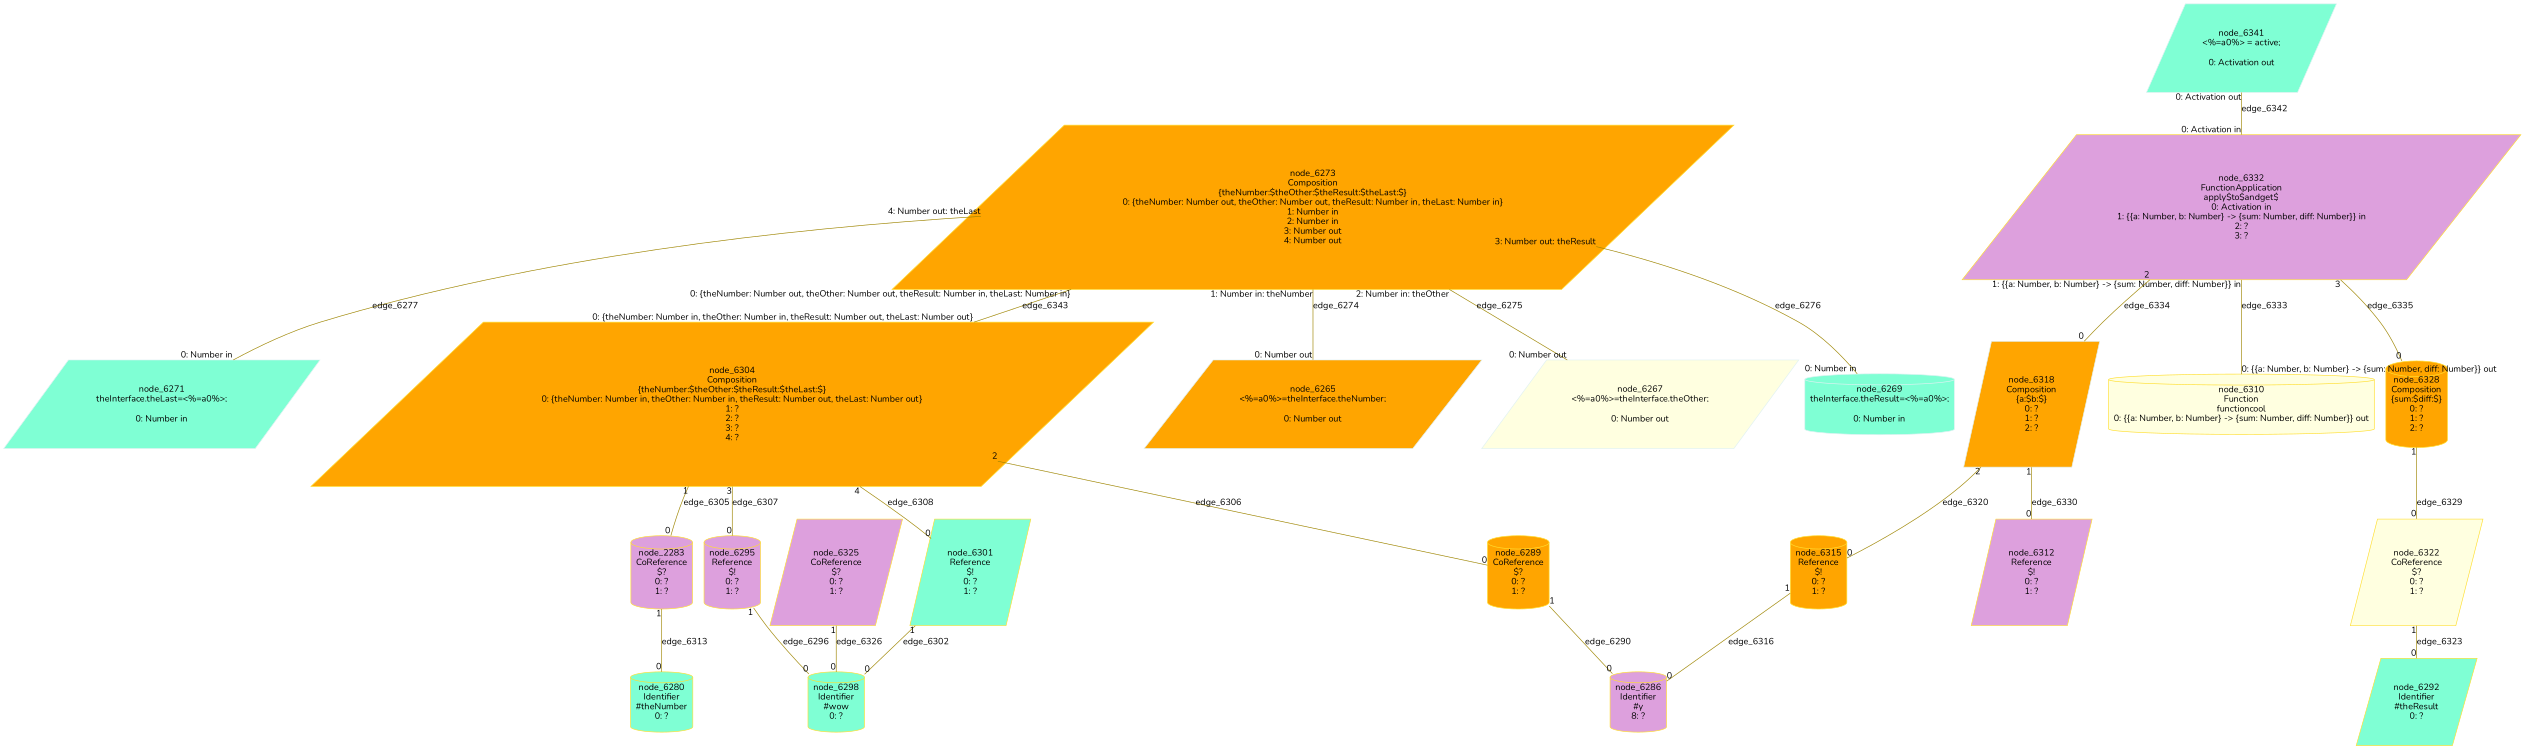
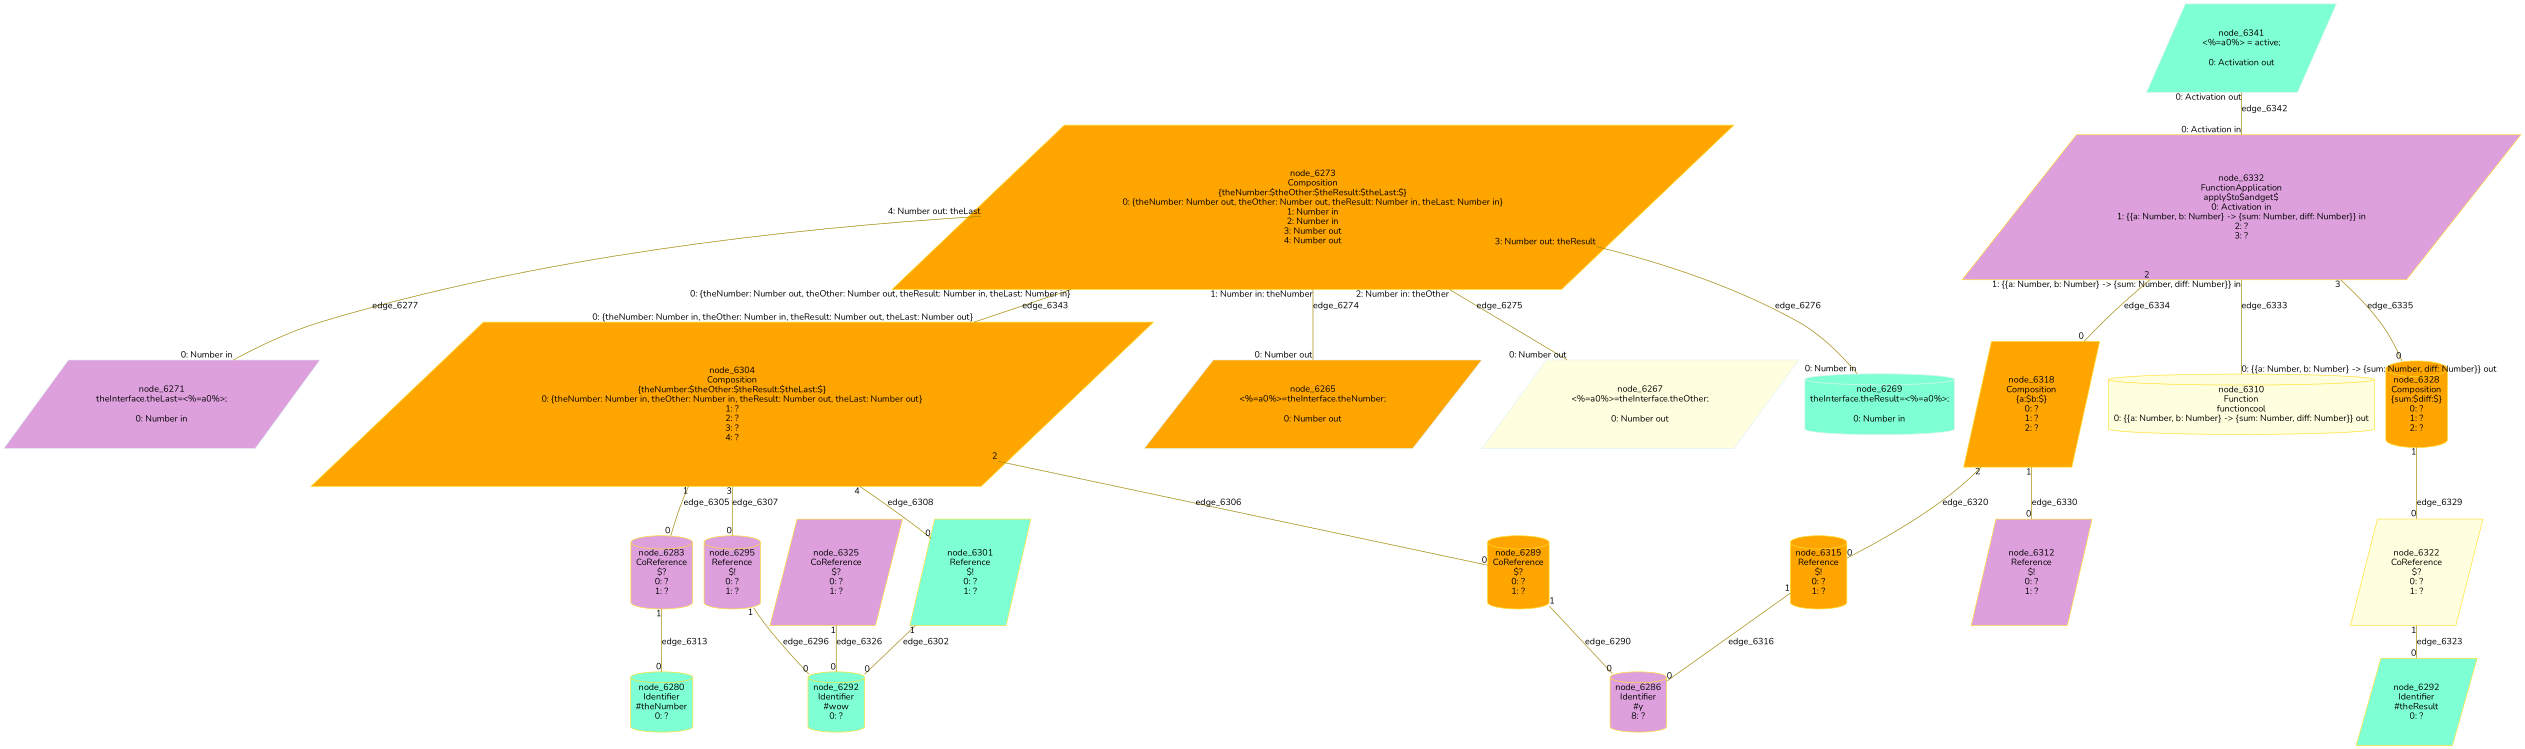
(162, 404) -> (162, 404)
(2032, 404) -> (2032, 404)
(662, 572) -> (662, 572)
(836, 702) -> (836, 702)
